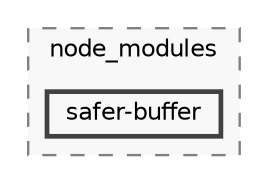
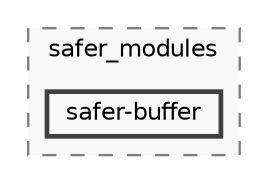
(134, 51) -> (134, 51)
